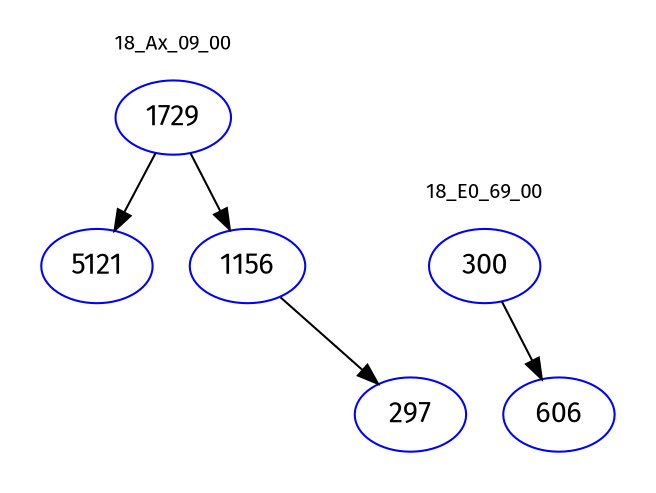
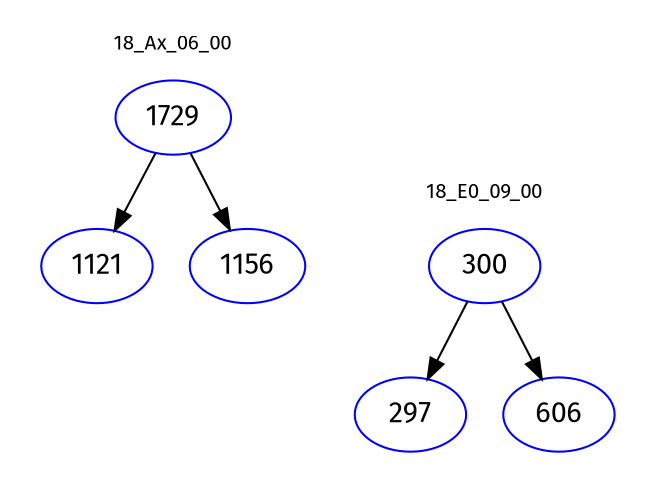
(173, 44) -> (173, 44)
(485, 193) -> (485, 193)
(97, 266) -> (97, 266)
(321, 334) -> (452, 331)
